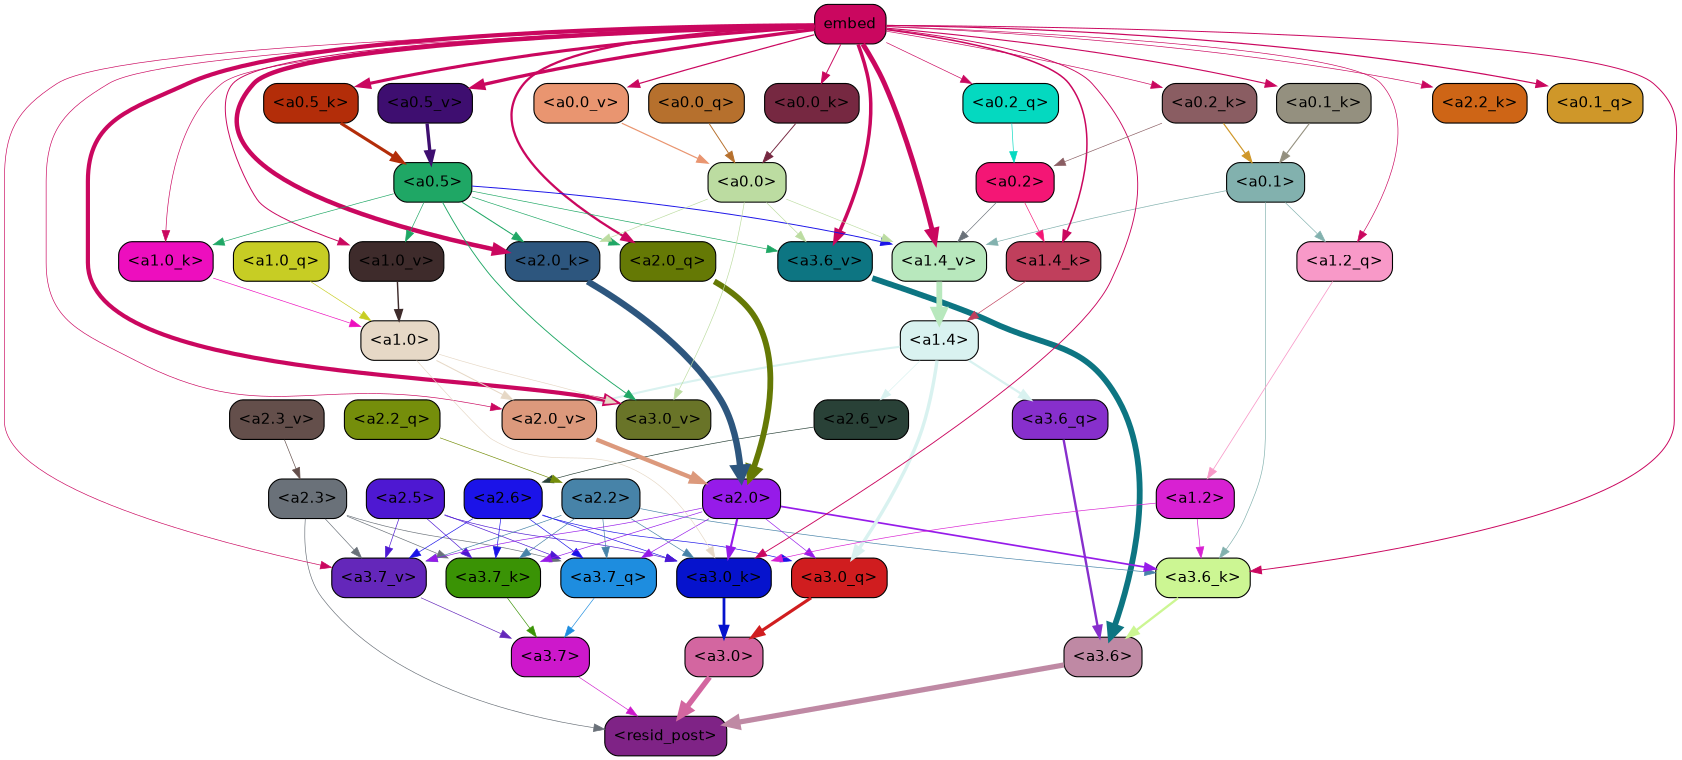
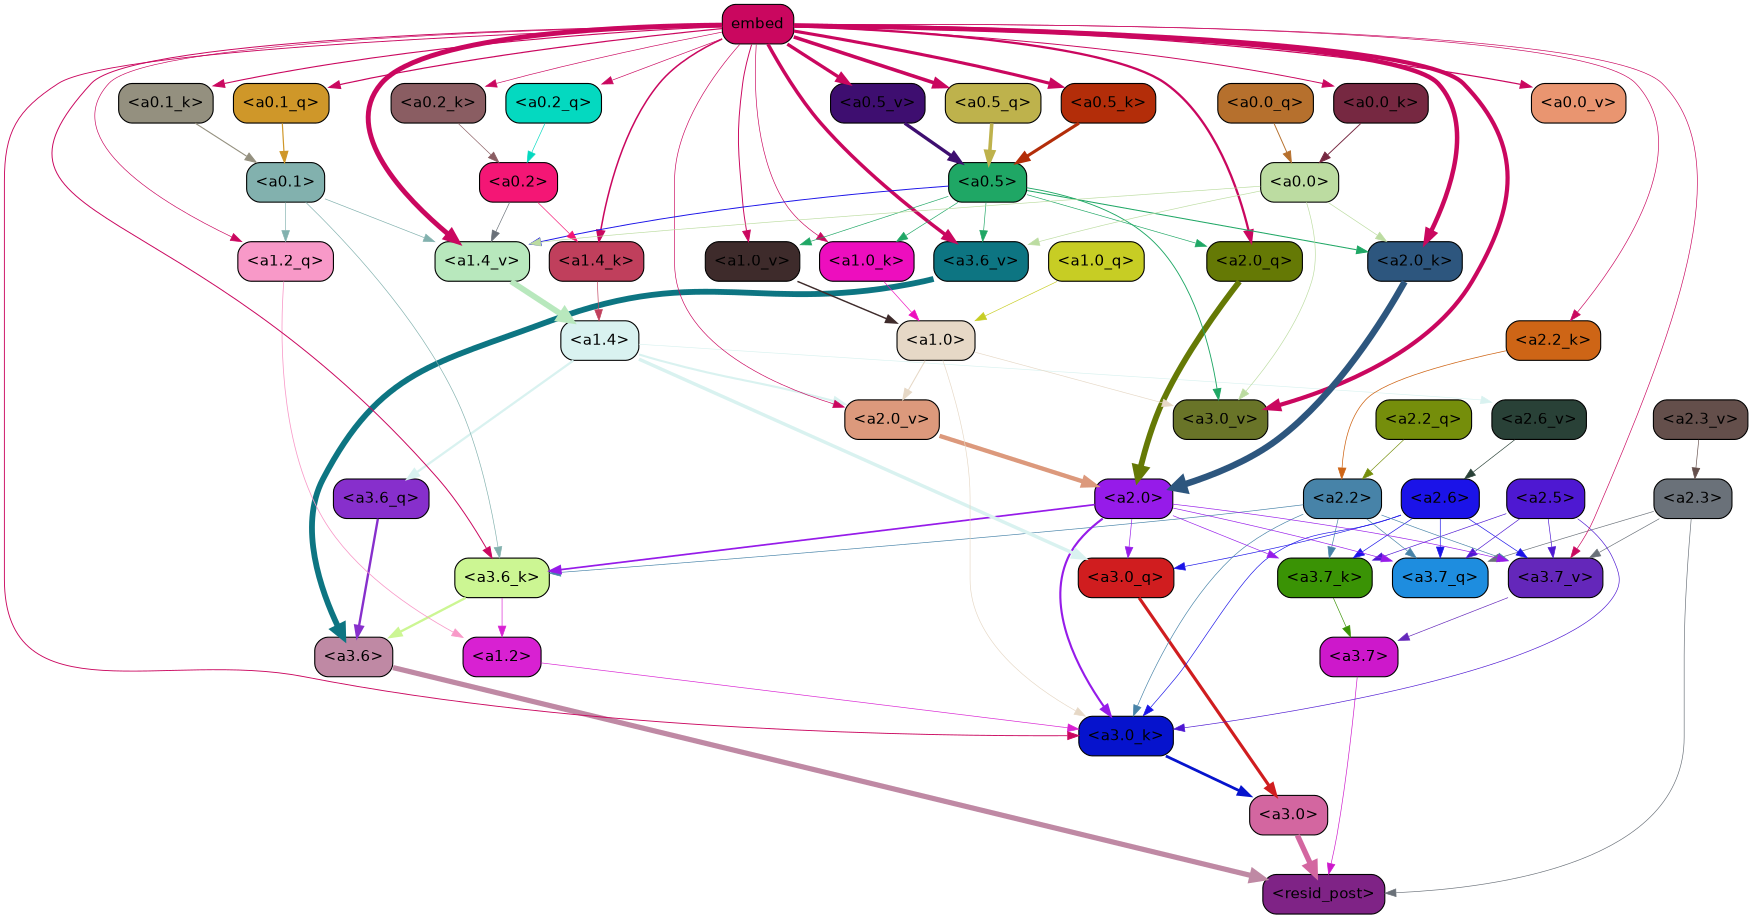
none -> (993, 103)
(1234, 138) -> (283, 137)
(660, 141) -> none
none -> (1399, 381)
(1199, 533) -> (502, 612)
(401, 539) -> none
(583, 613) -> none
